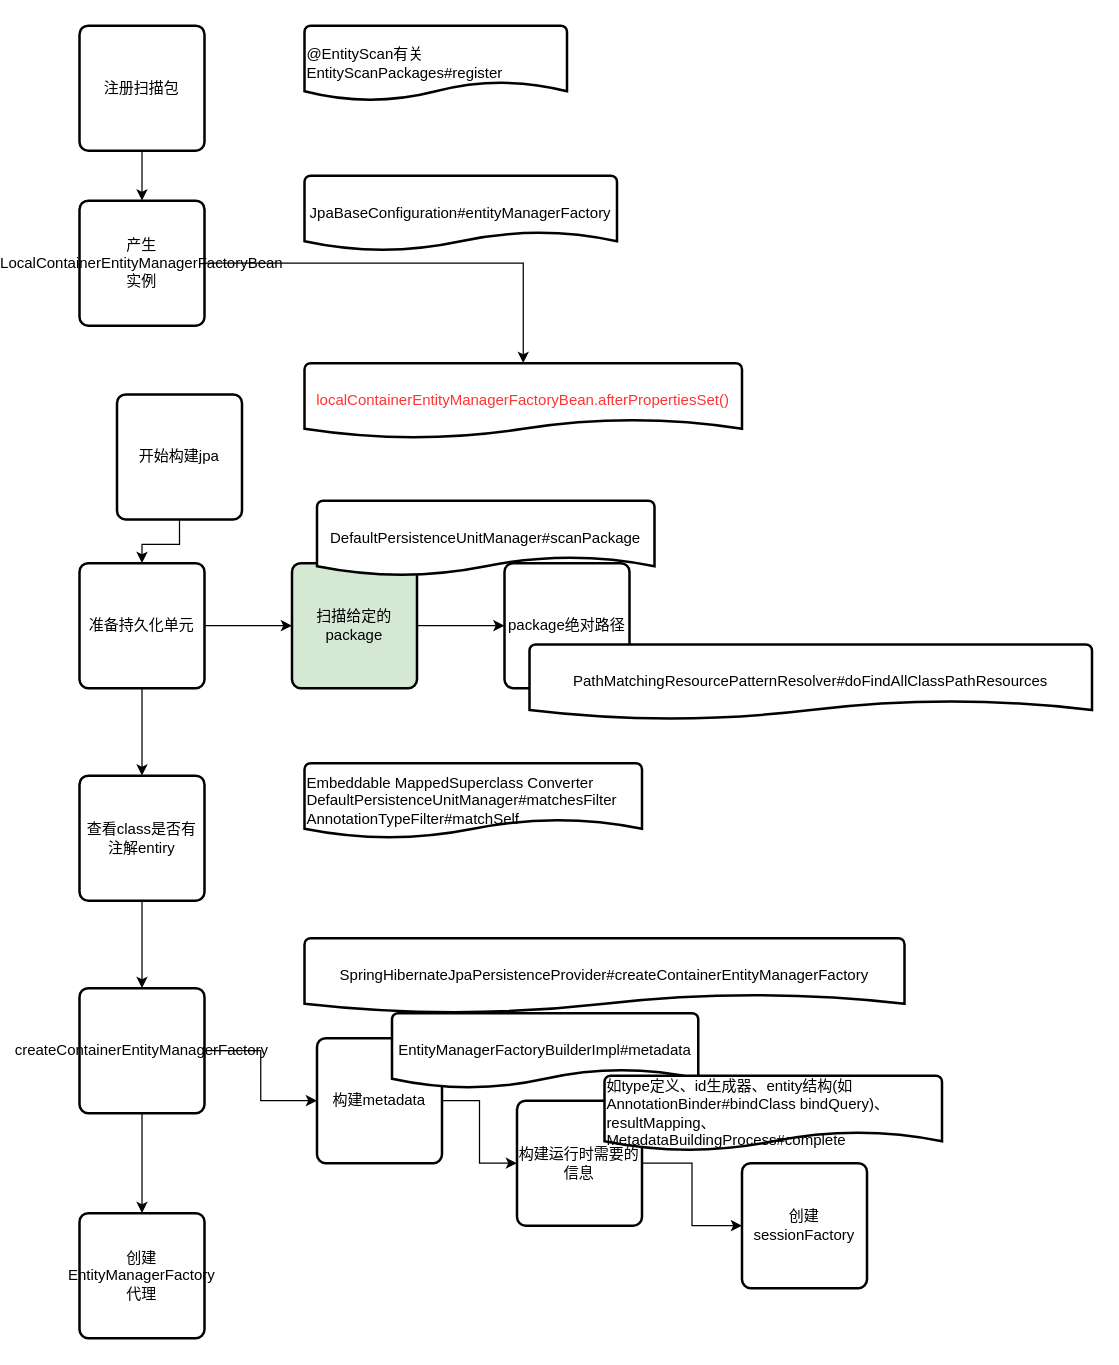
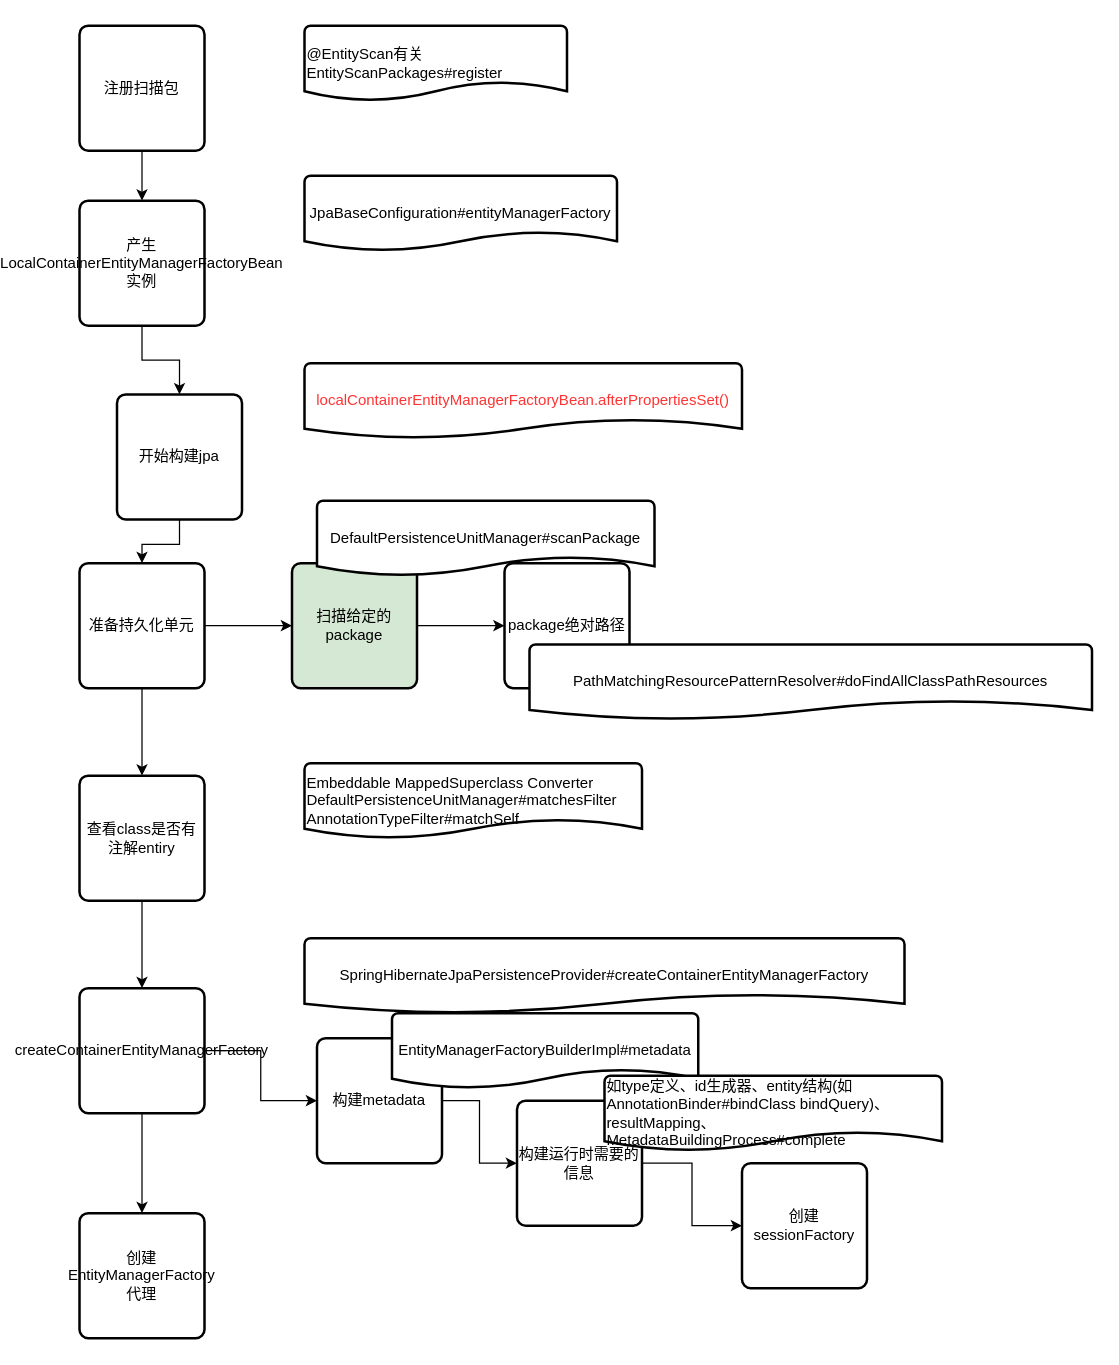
(410, 263) -> (156, 360)
